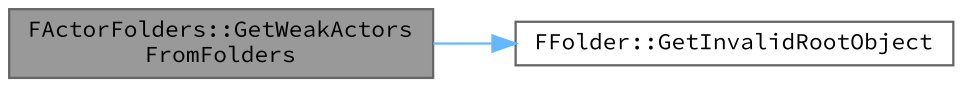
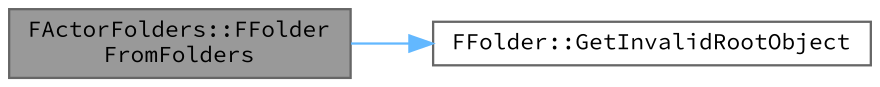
(221, 44) -> (180, 44)
